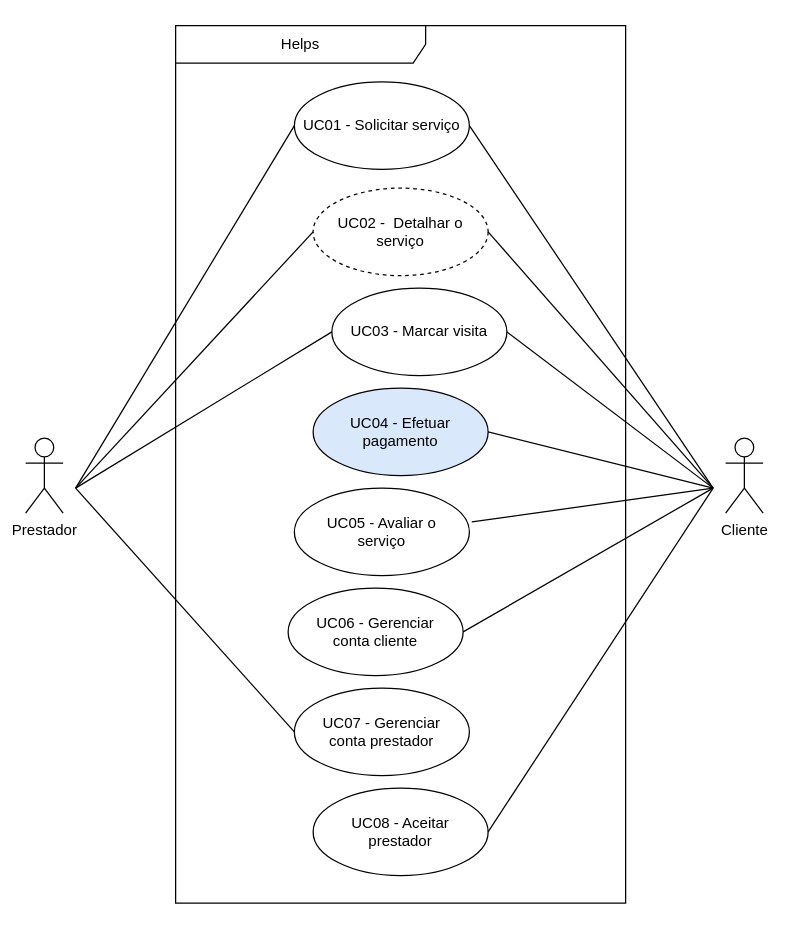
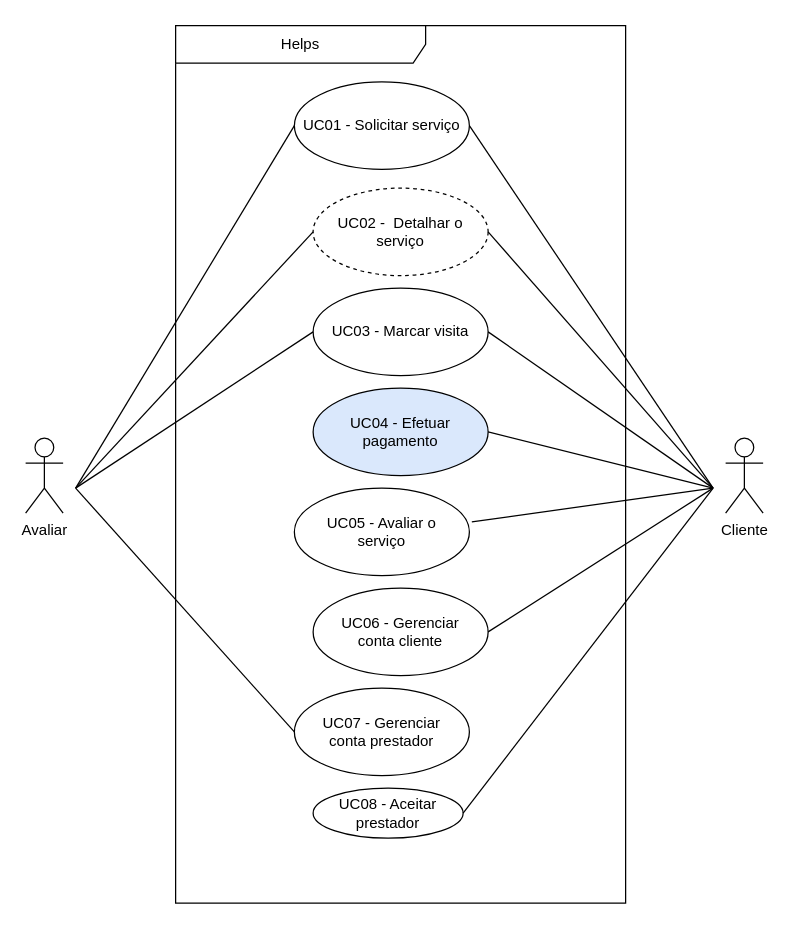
(419, 332) -> (401, 332)
(45, 531) -> (45, 531)
(376, 632) -> (401, 632)
(401, 832) -> (388, 813)
